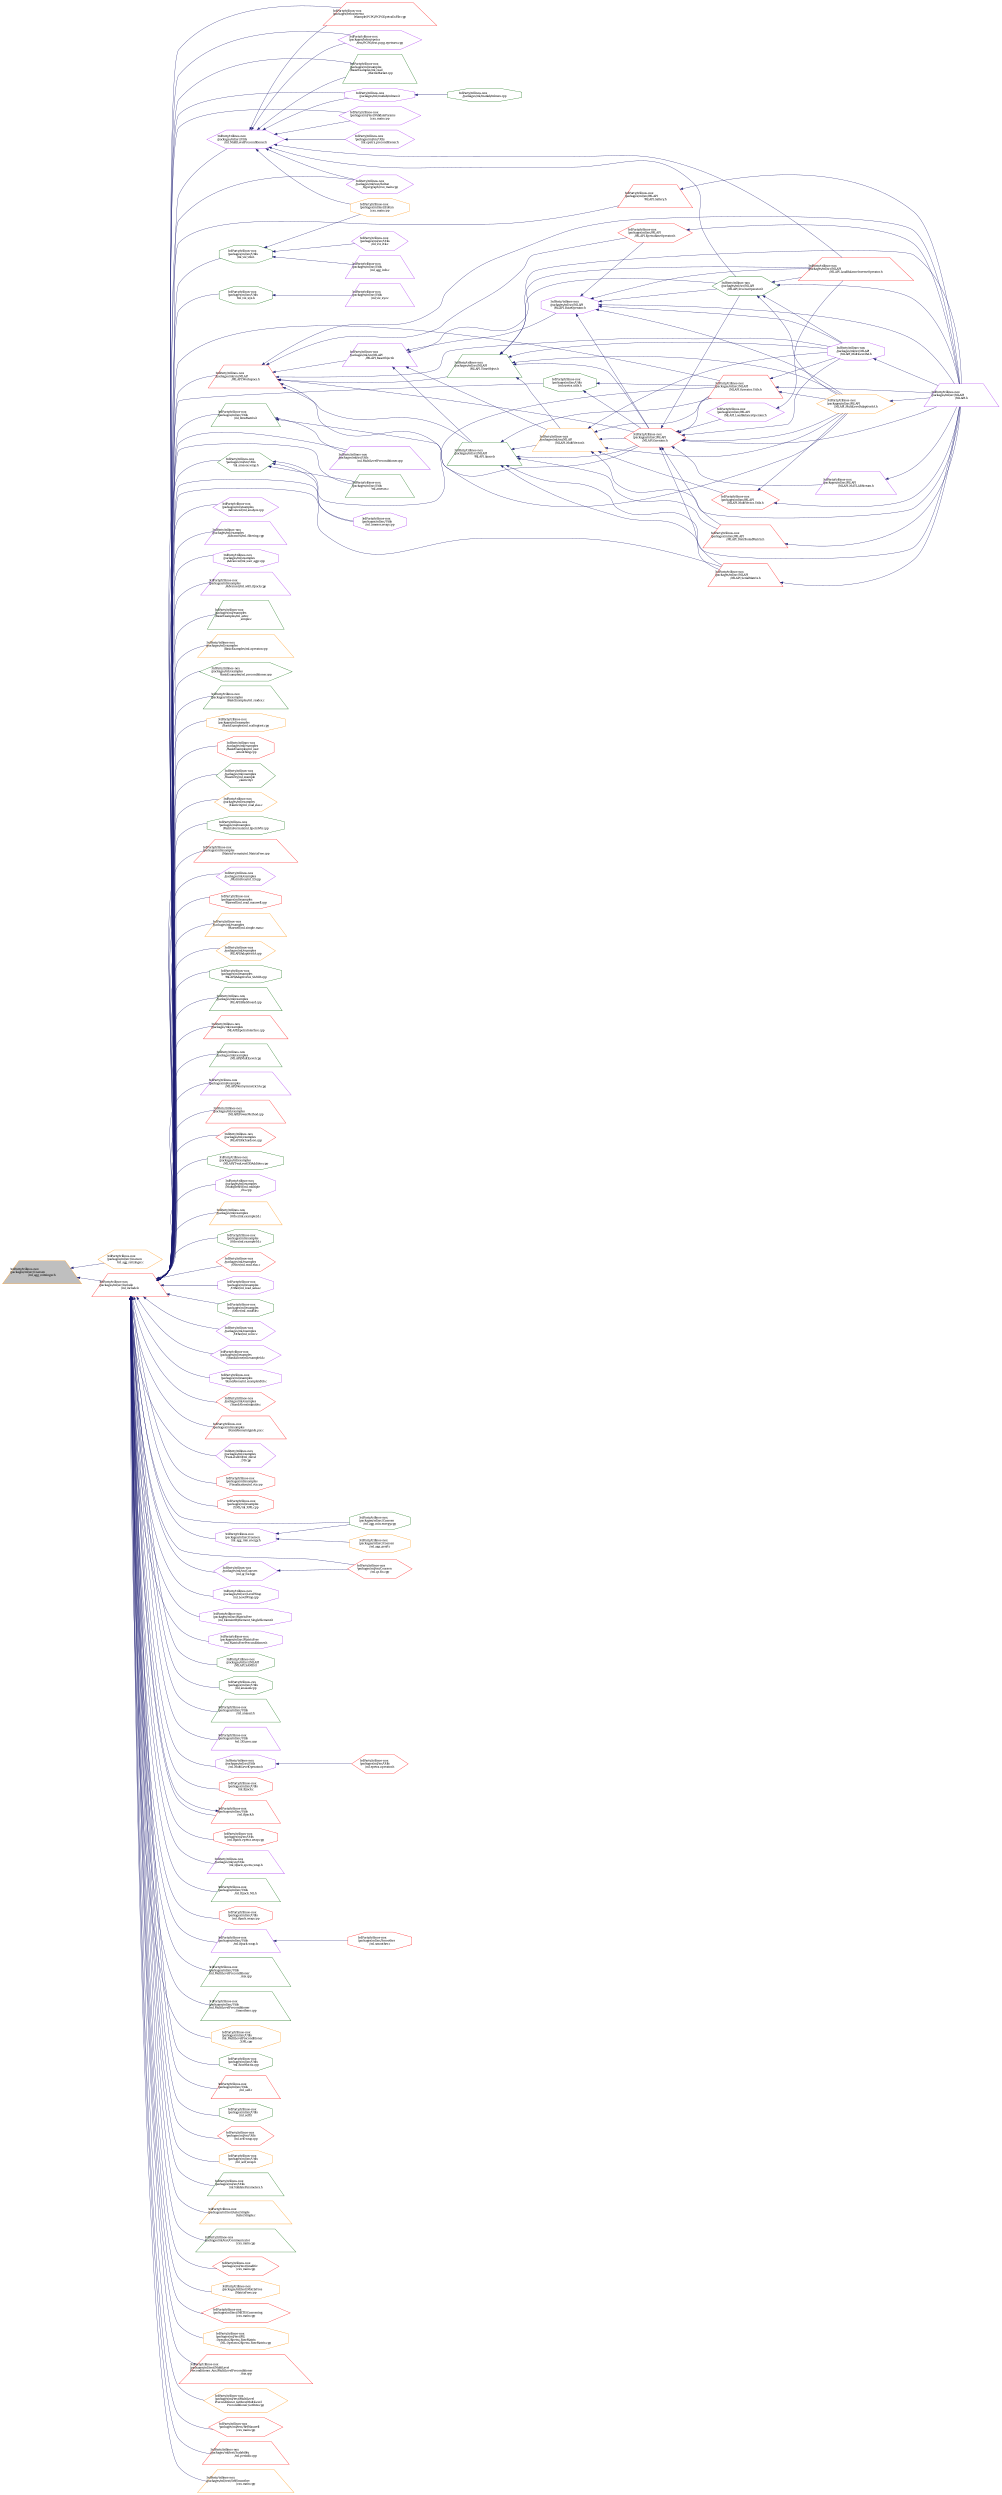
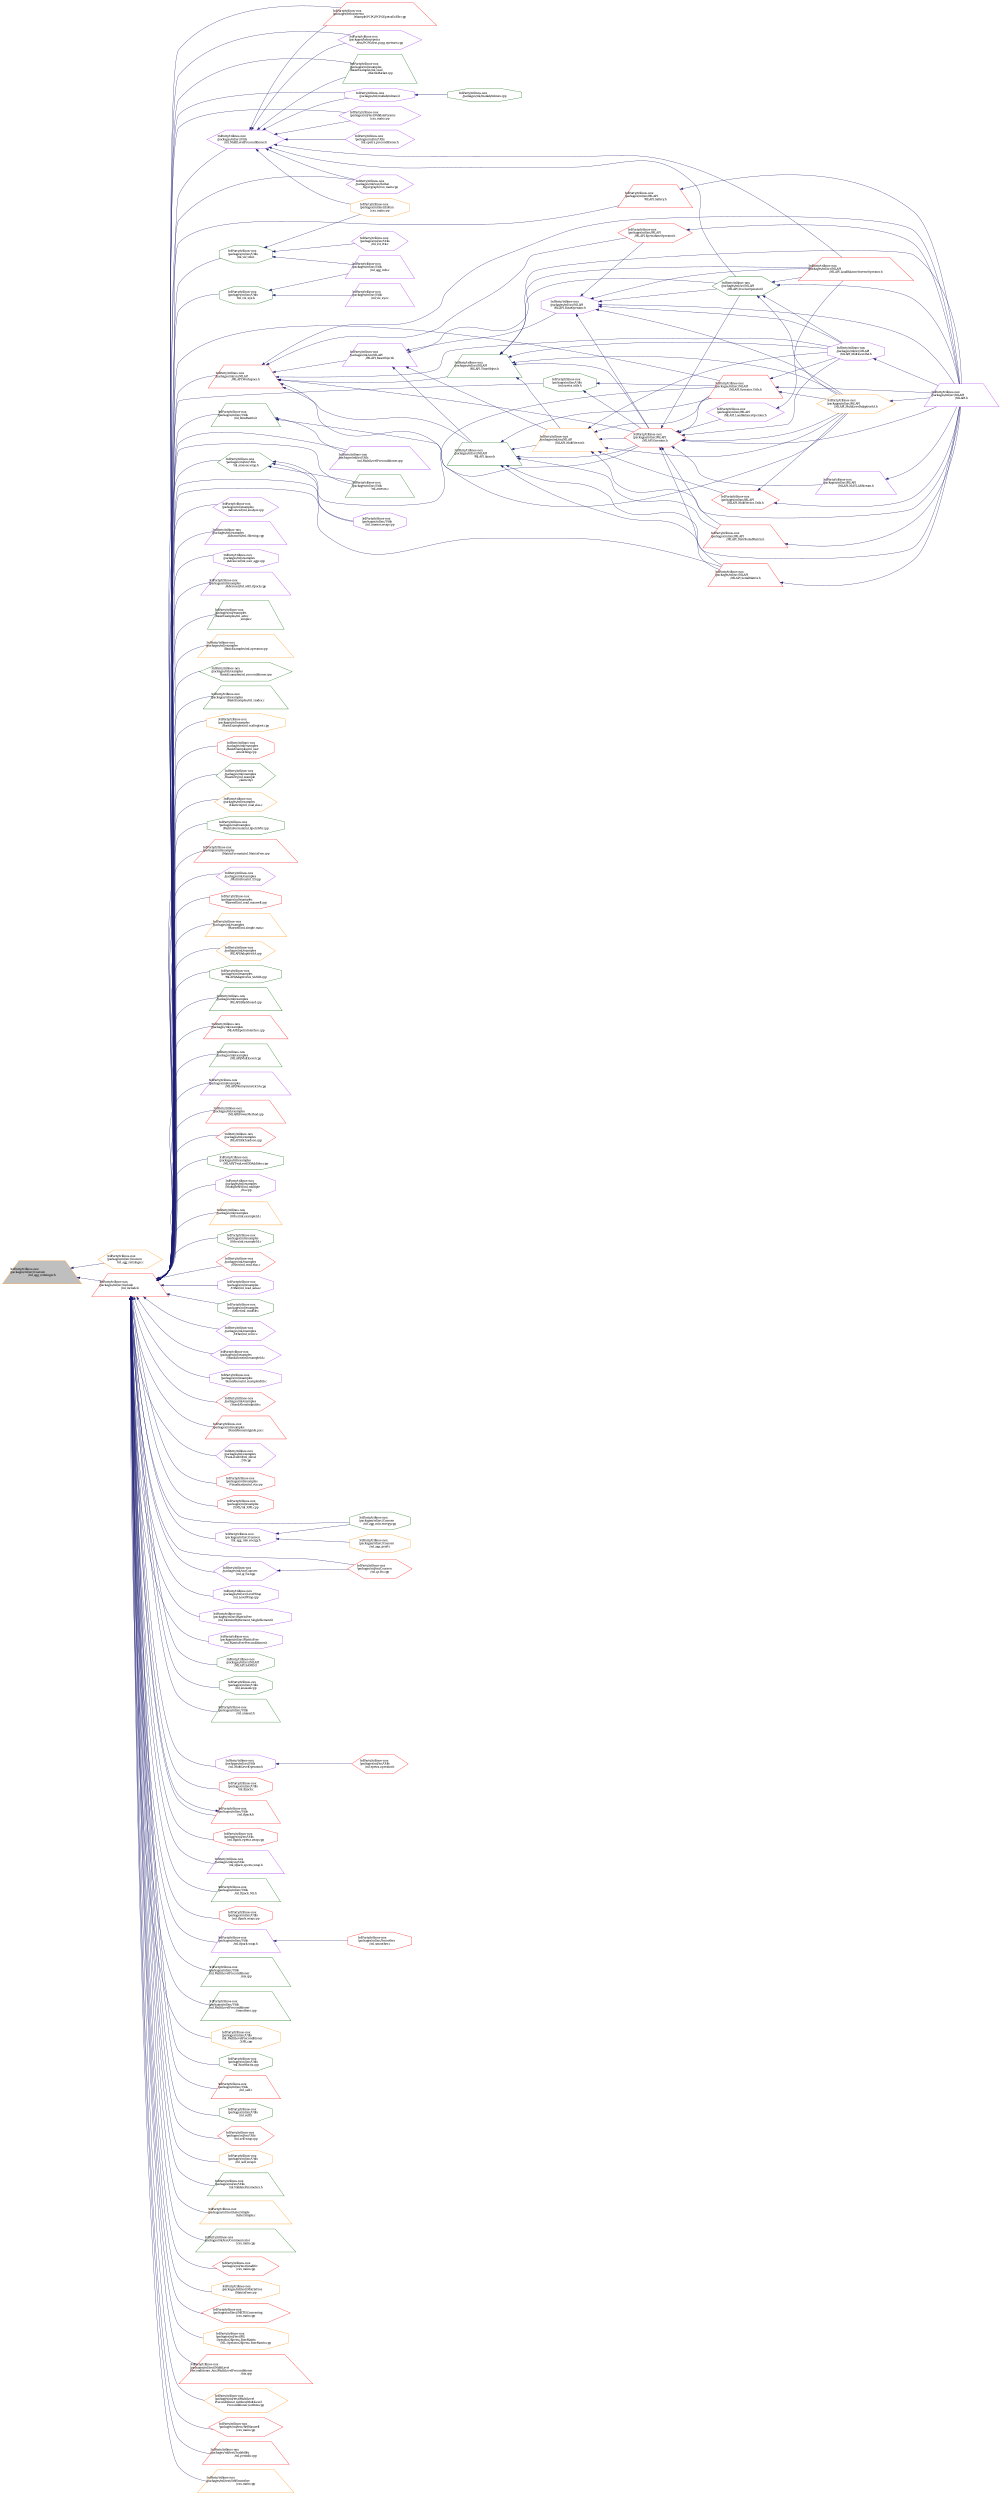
none -> (310, 282)
(246, 1739) -> none
